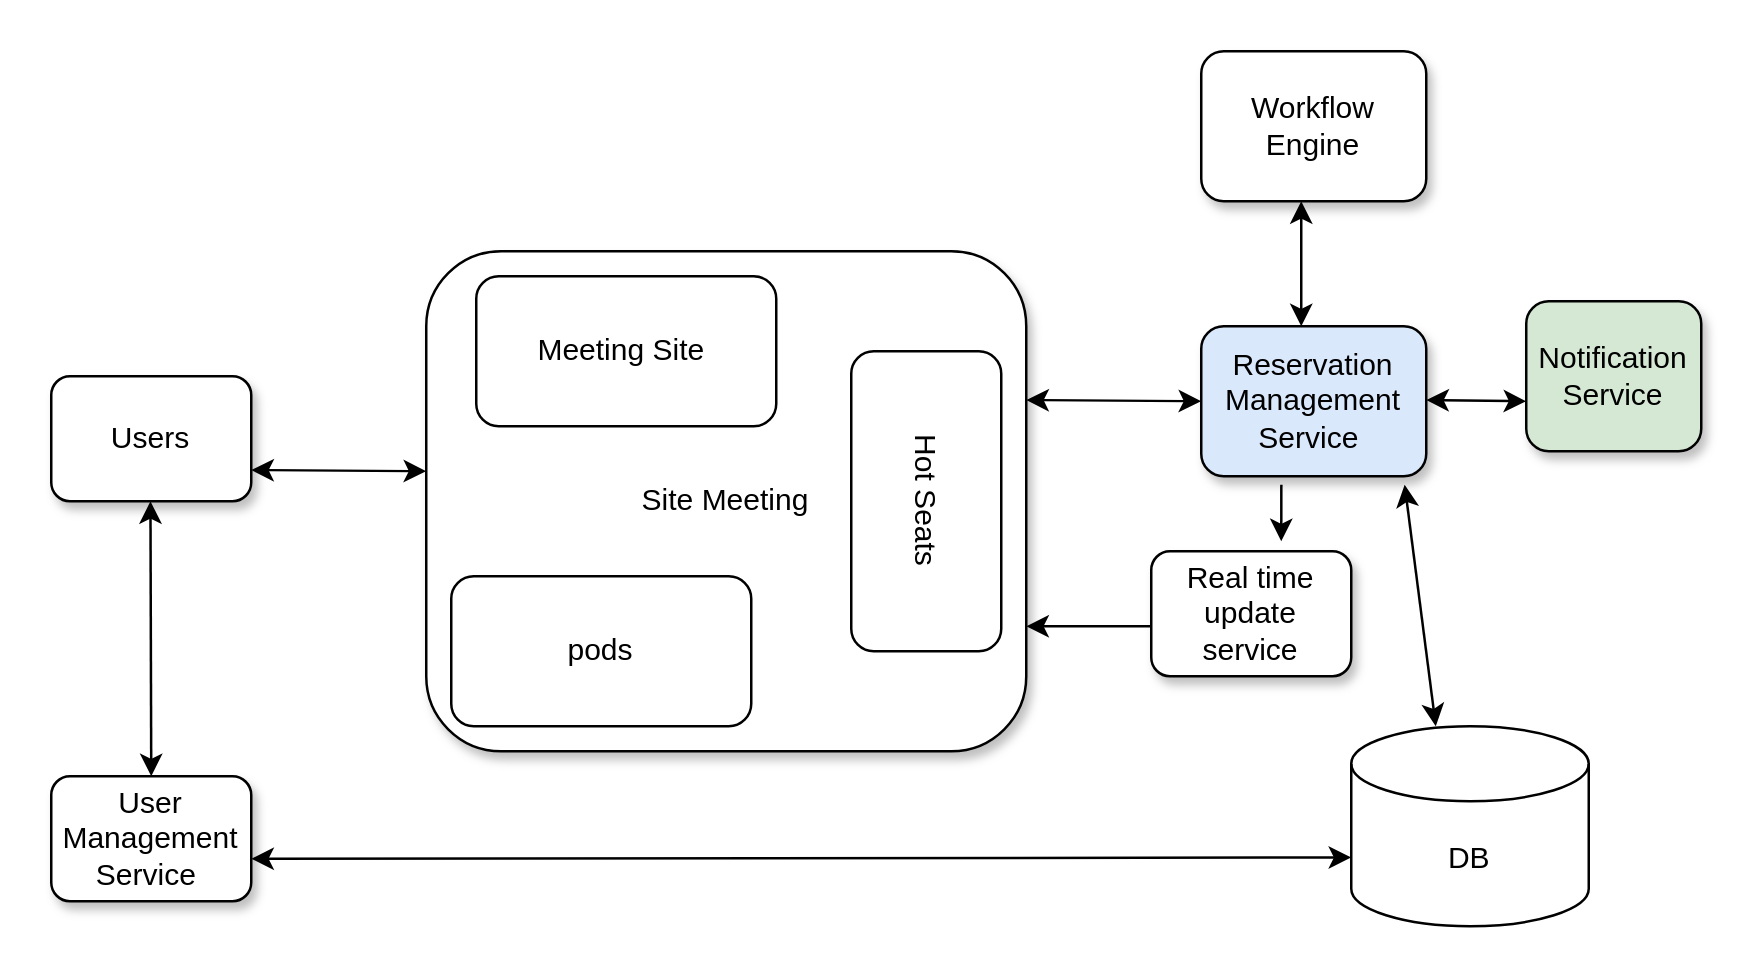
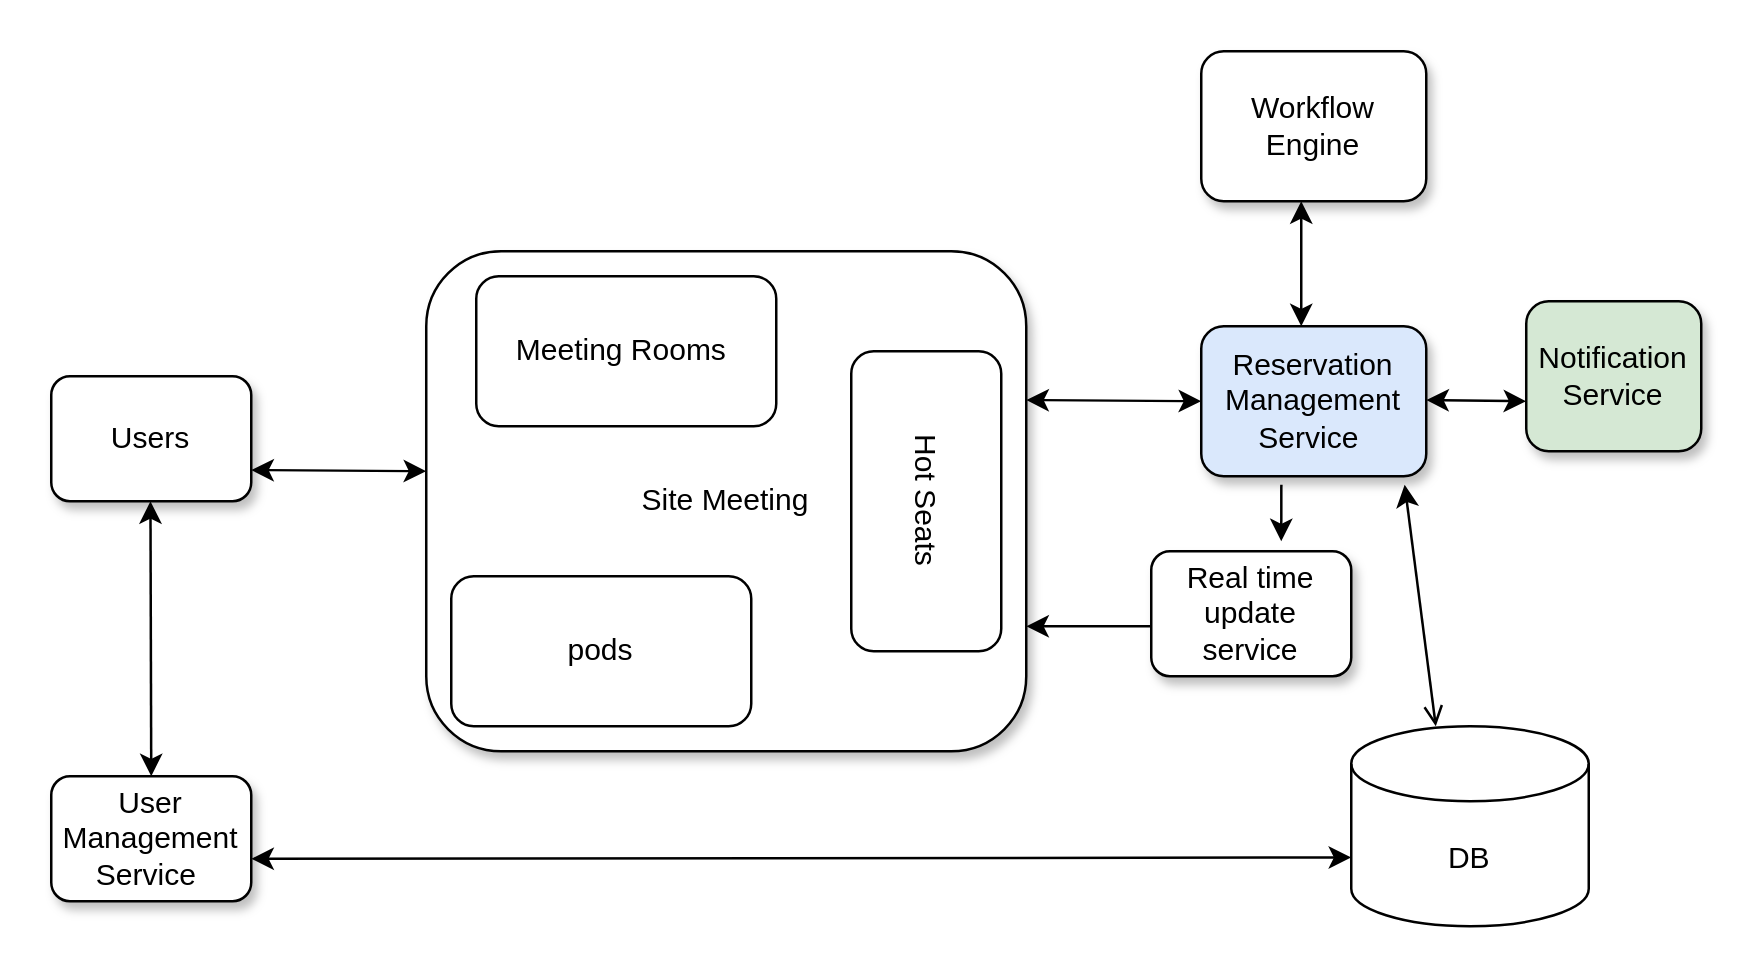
(626, 351) -> (626, 351)
(1434, 708) -> (1434, 712)
